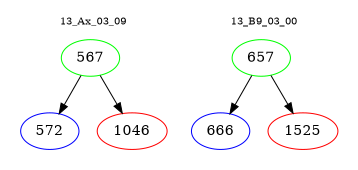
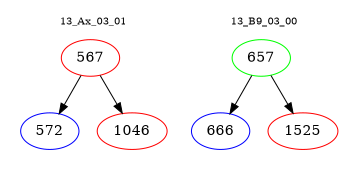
(94, 22) -> (94, 22)
(90, 58) -> (90, 58)
